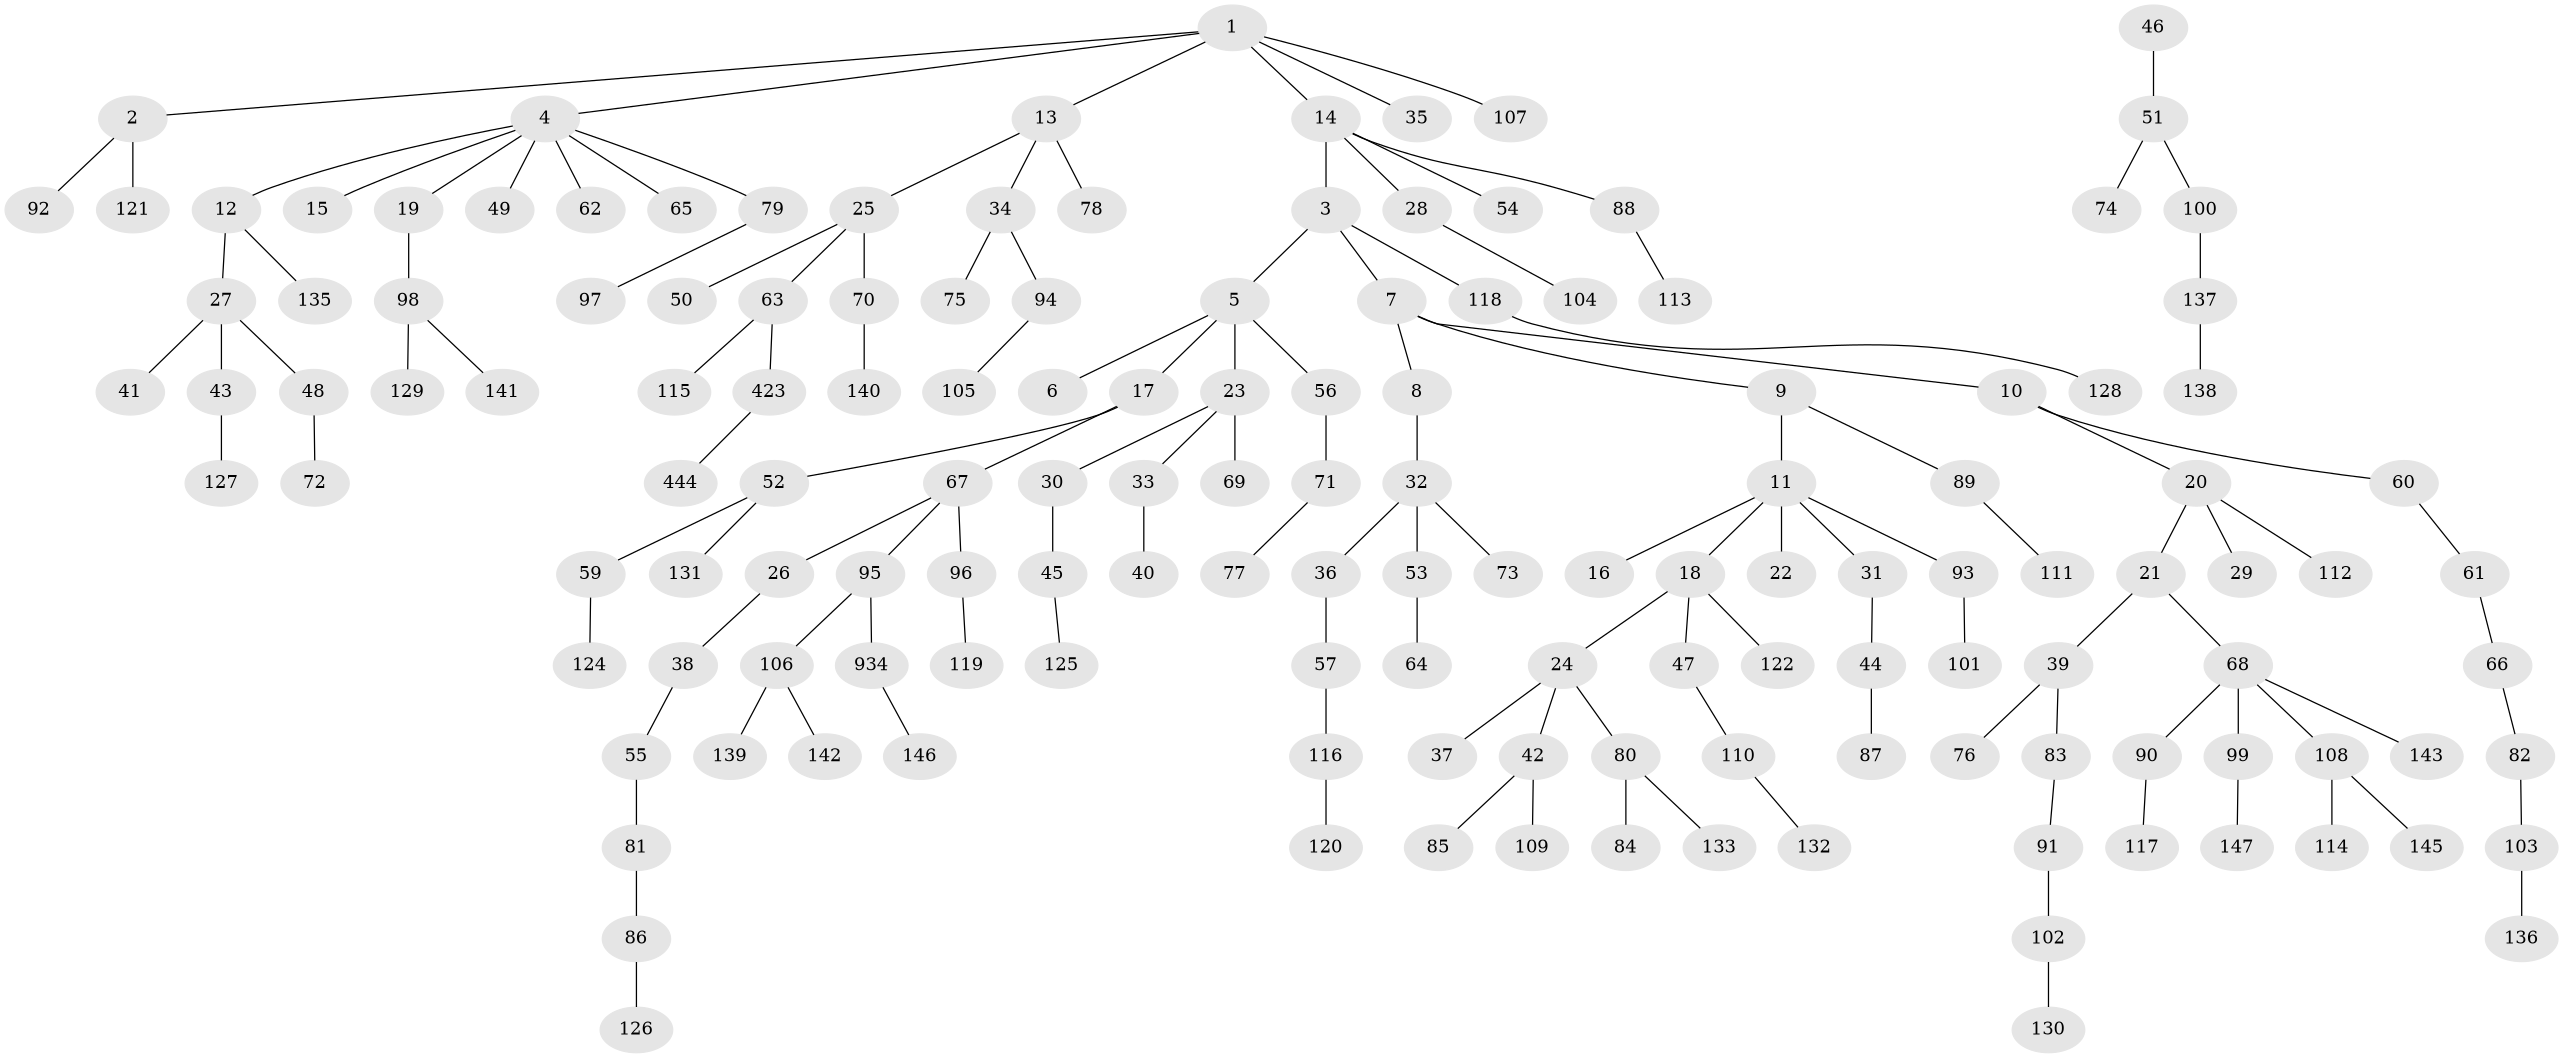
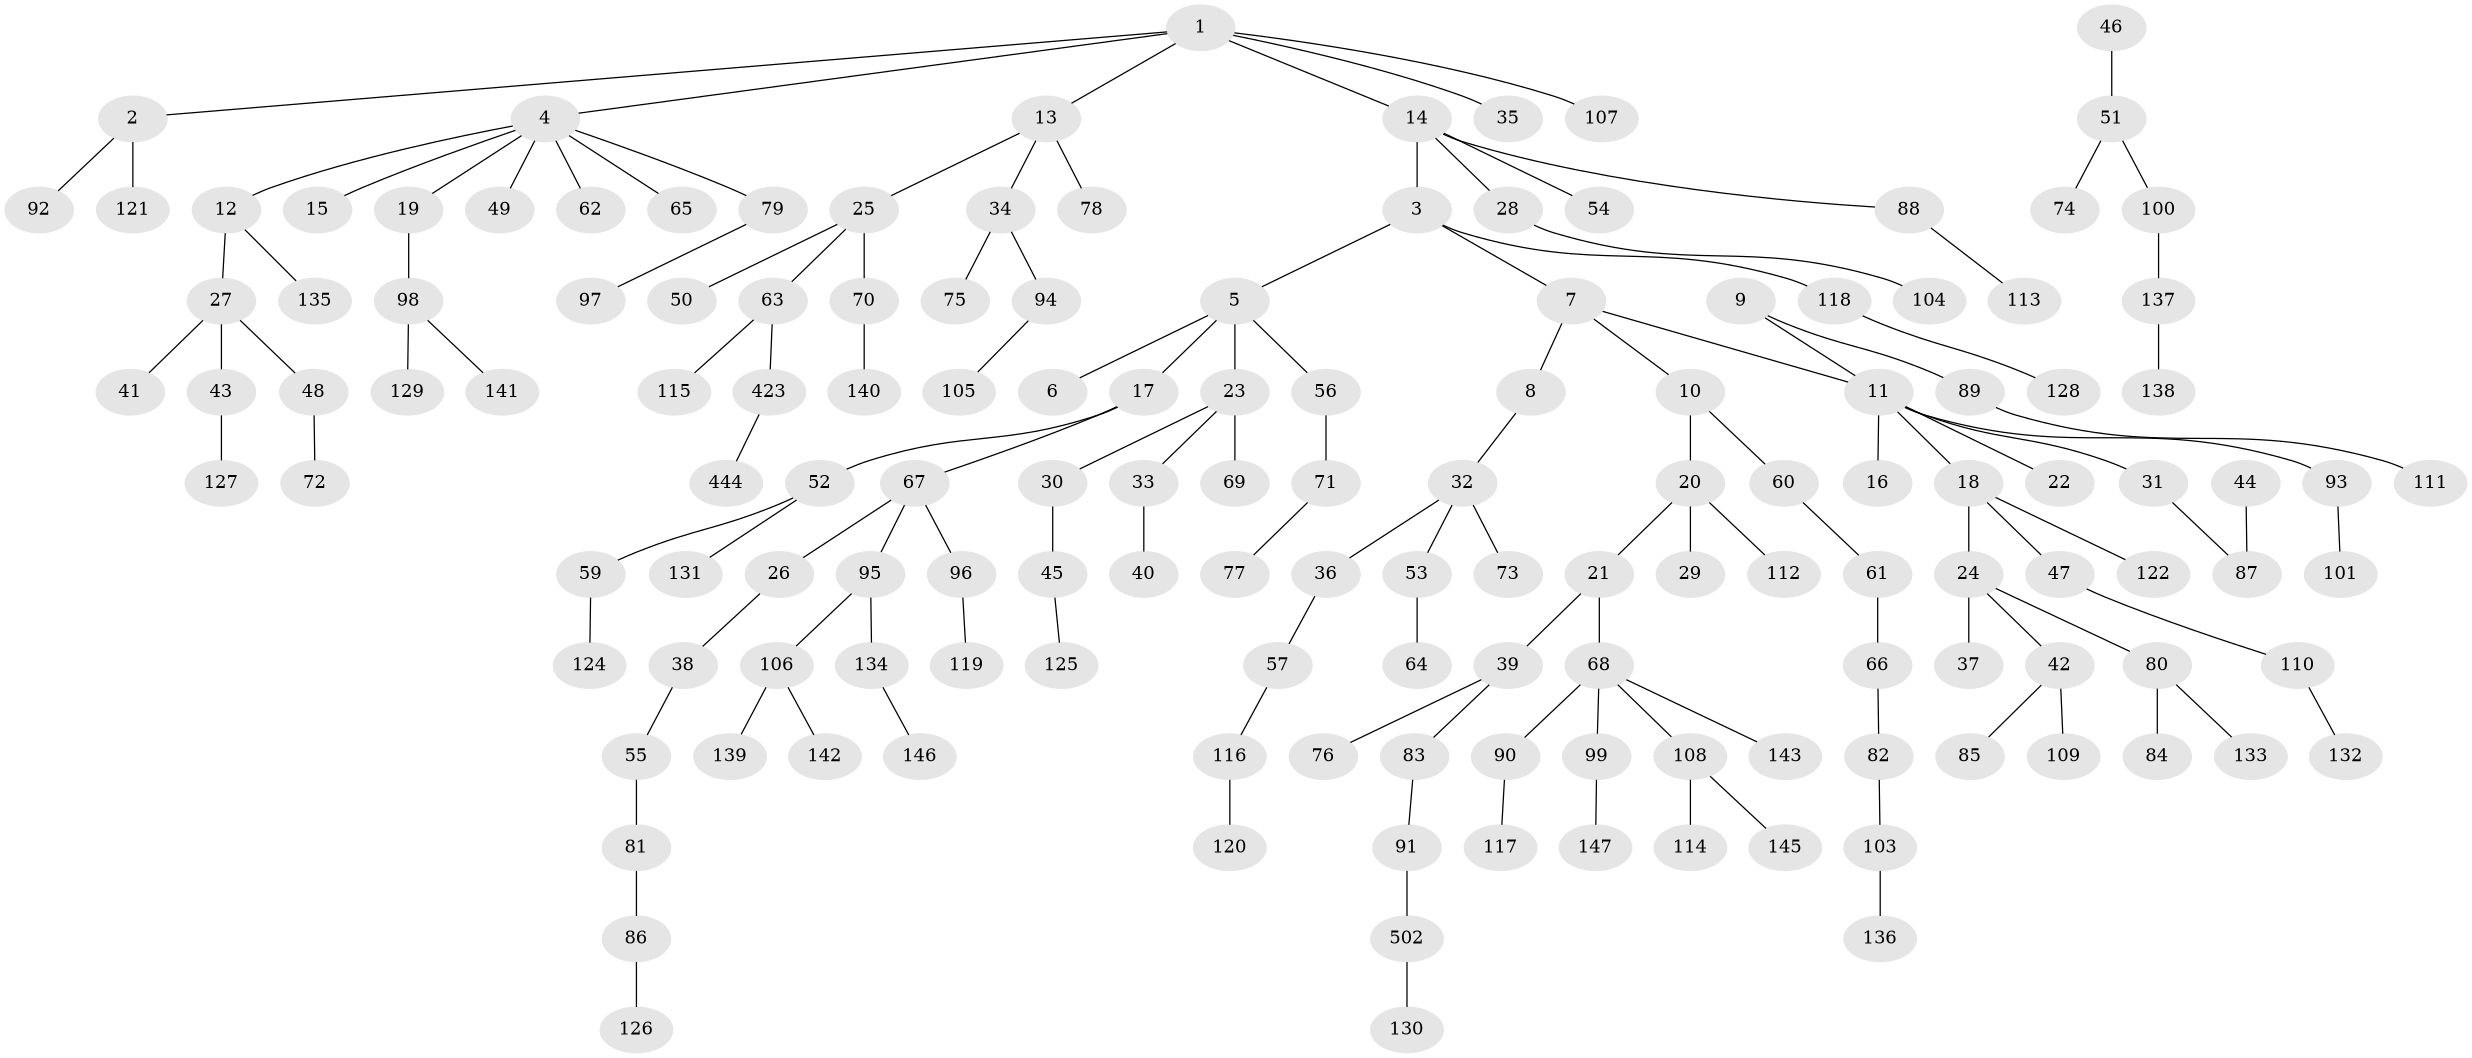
(1581, 361) -> (1725, 347)
(1872, 620) -> (2200, 529)
(872, 666) -> (872, 666)
(2048, 939) -> (1407, 939)
